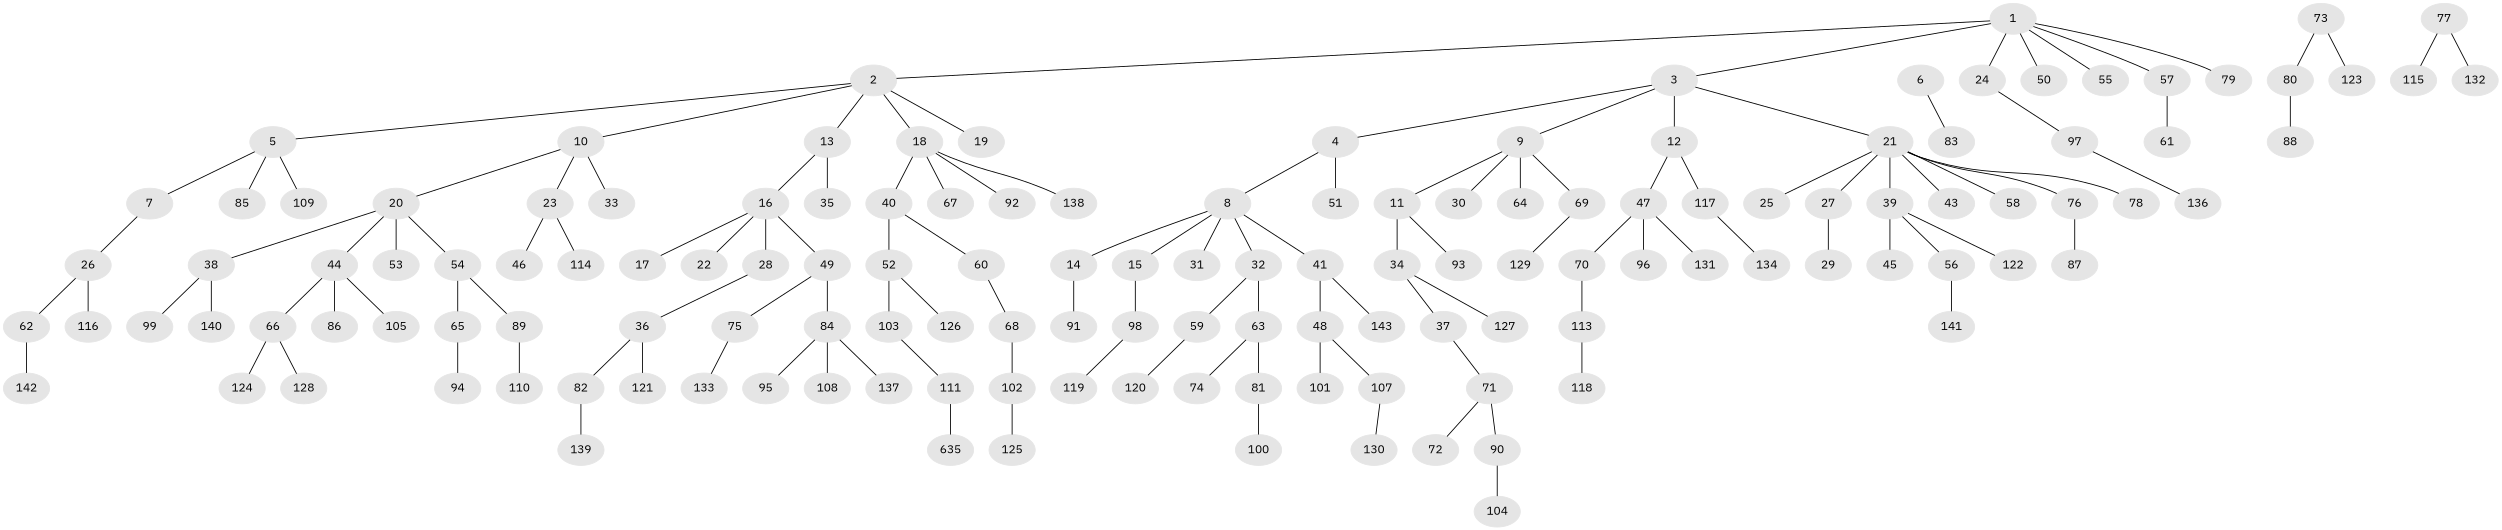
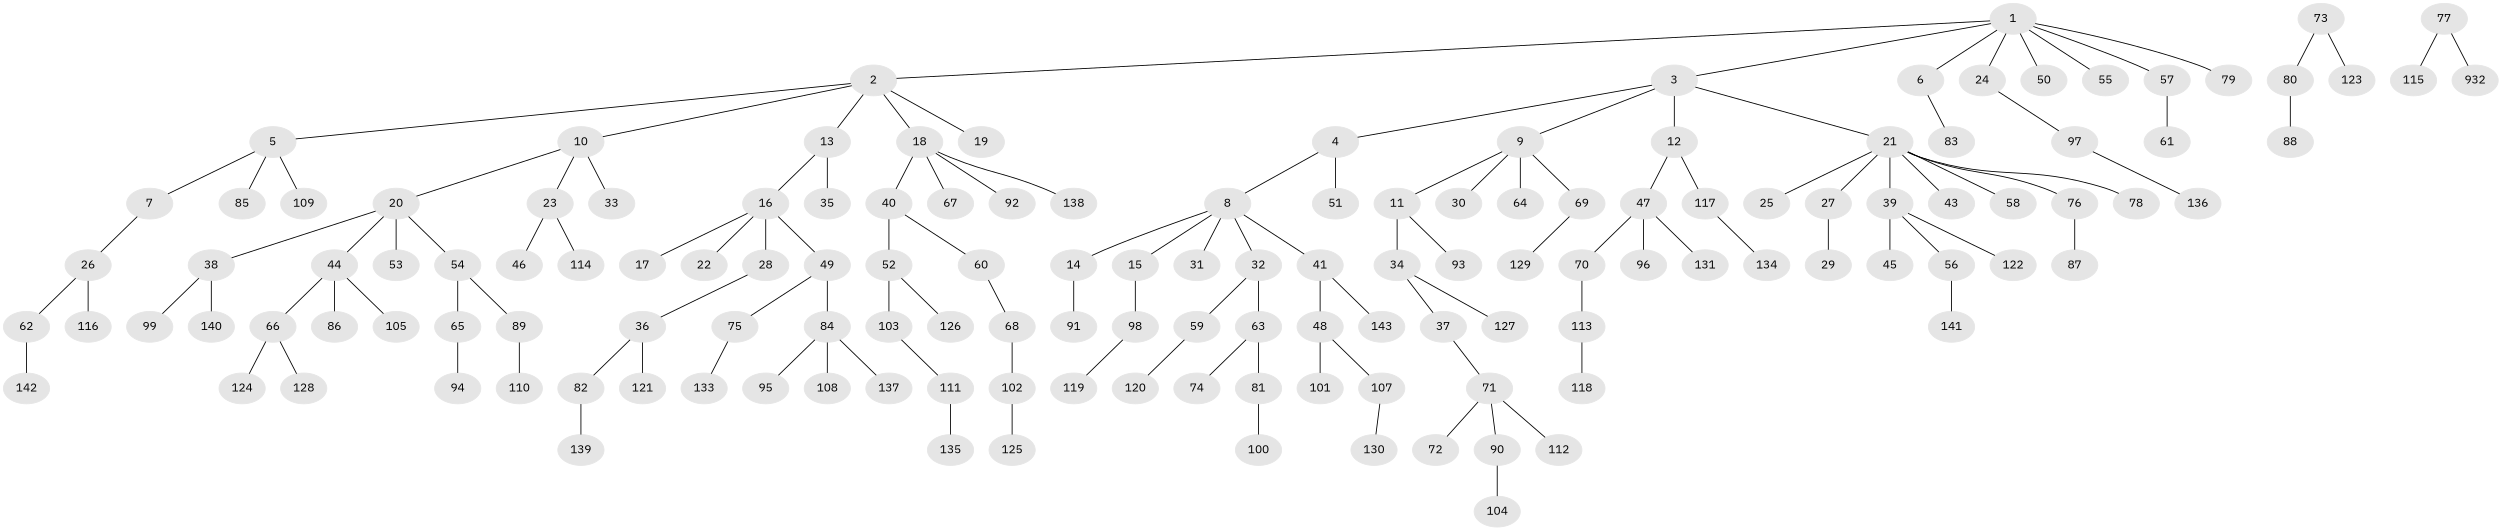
none -> (1967, 50)
(2475, 80) -> (2475, 80)
(951, 450) -> (951, 450)
none -> (1559, 450)
